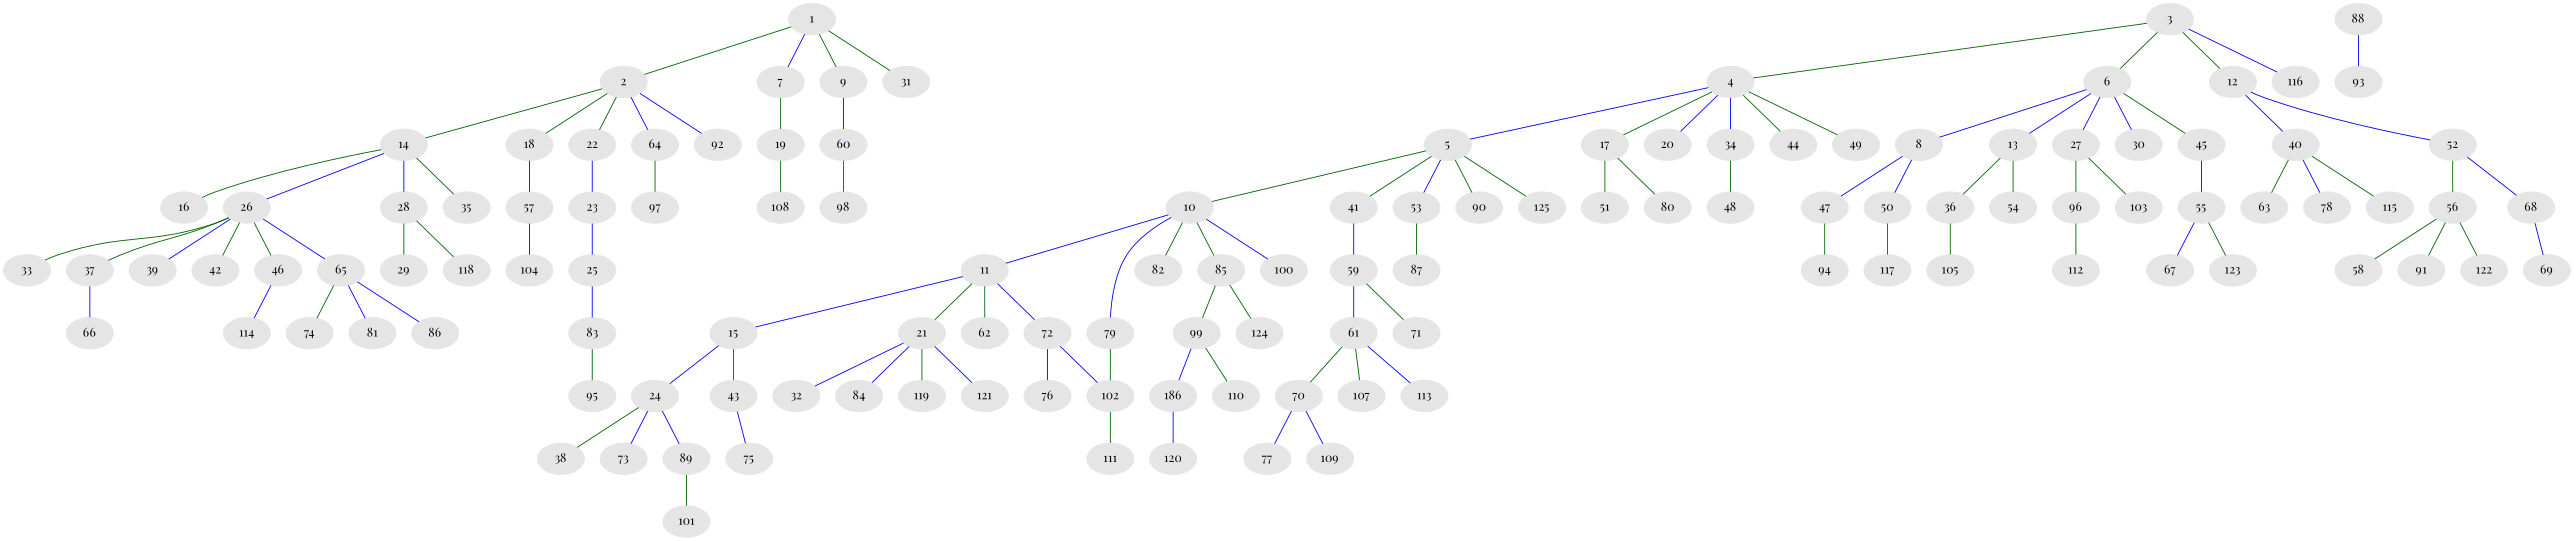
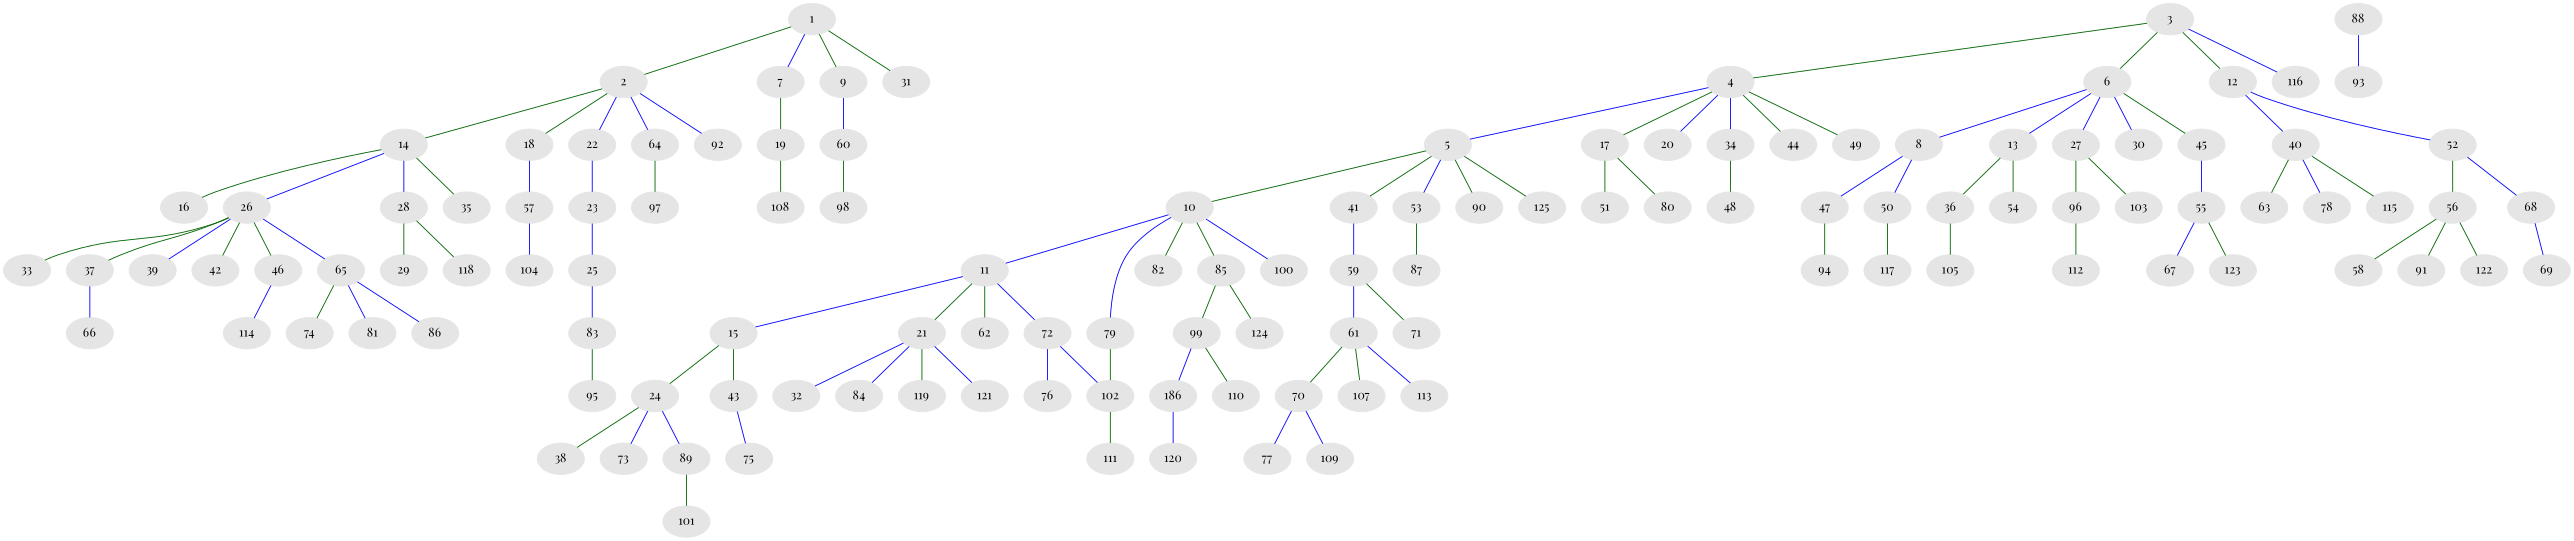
(608, 113) -> (608, 113)
(694, 365) -> (694, 365)
